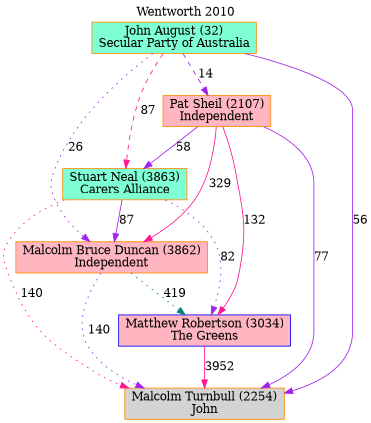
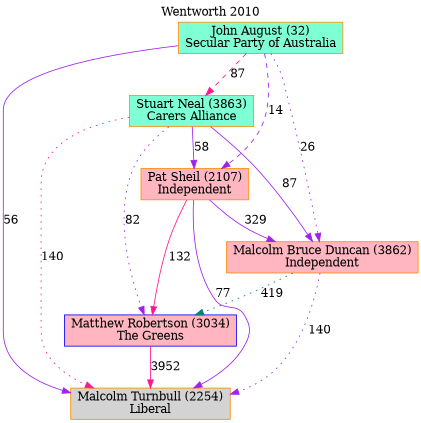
(174, 145) -> (193, 143)
(200, 192) -> (237, 222)
(205, 404) -> (150, 404)
